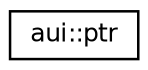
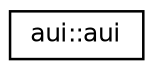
(74, 35) -> (77, 35)
